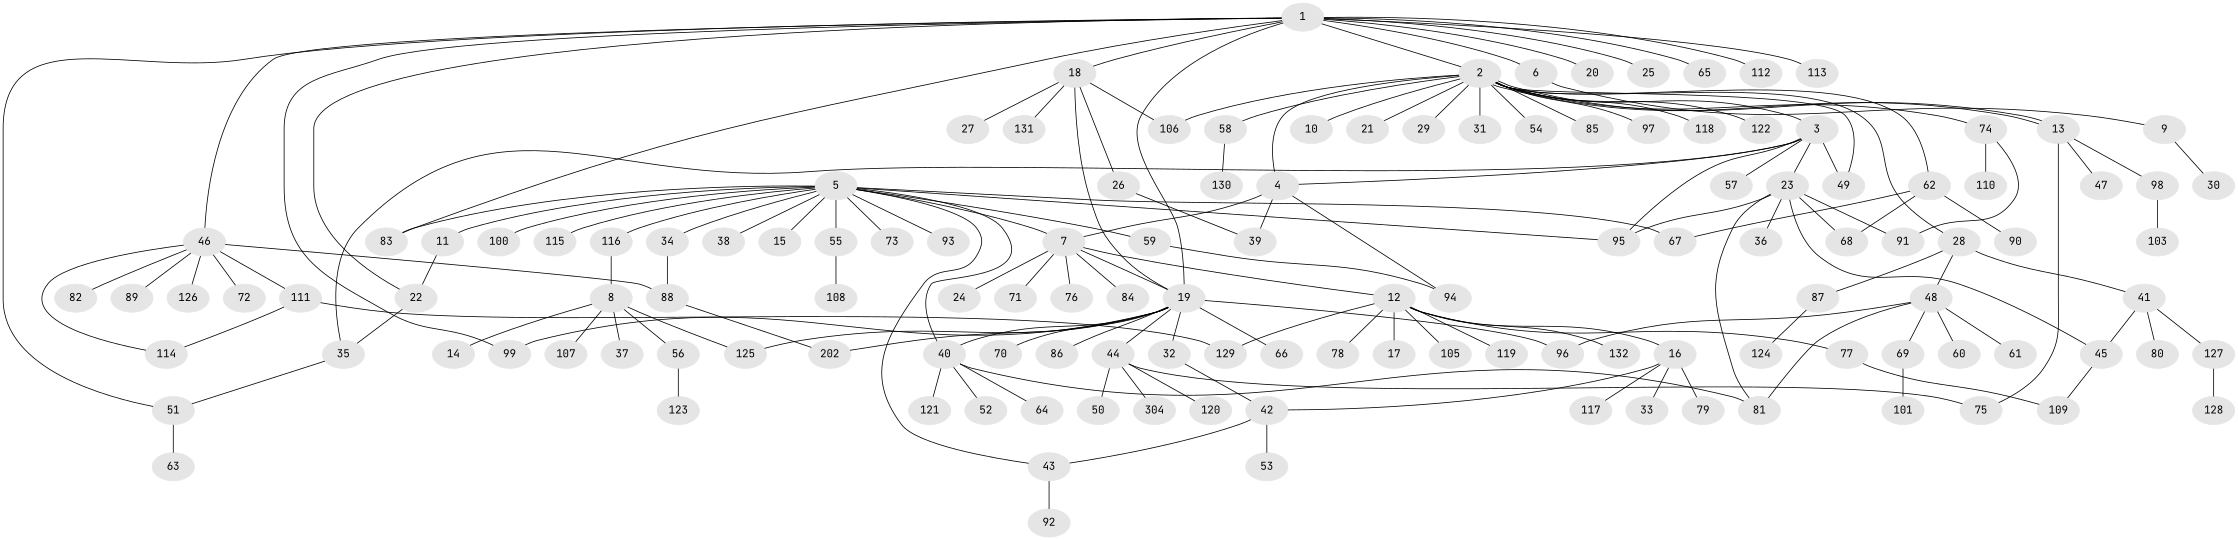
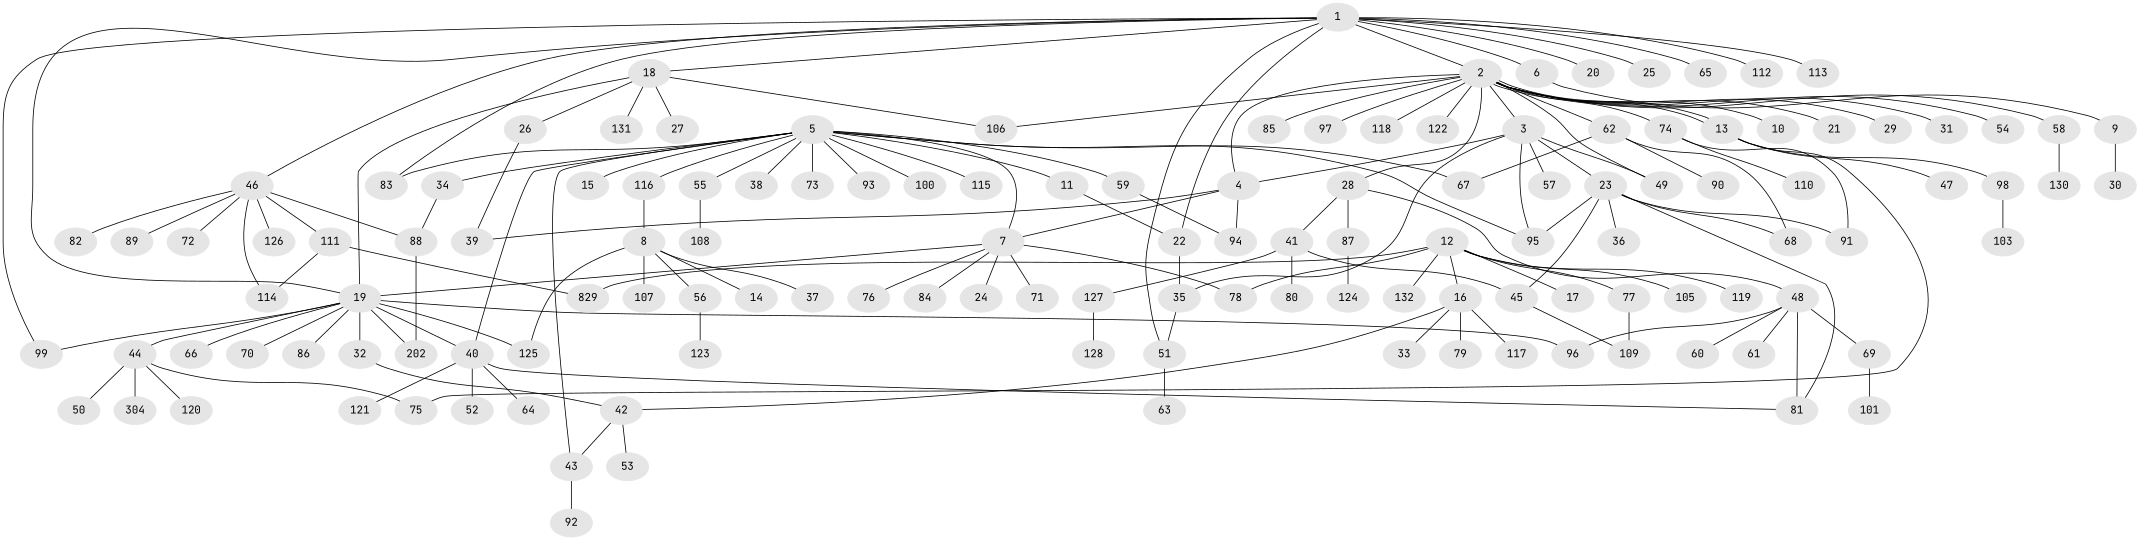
(1228, 274) -> (1098, 257)
(1225, 354) -> (588, 298)
